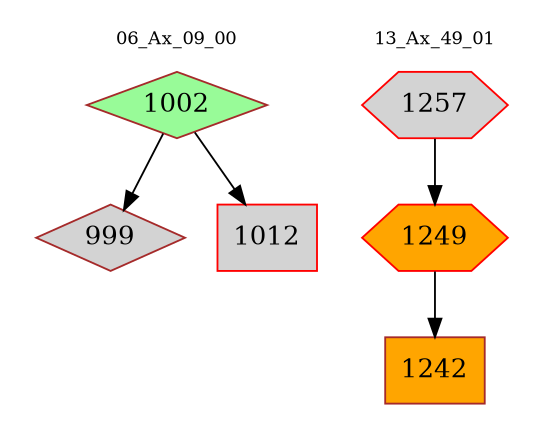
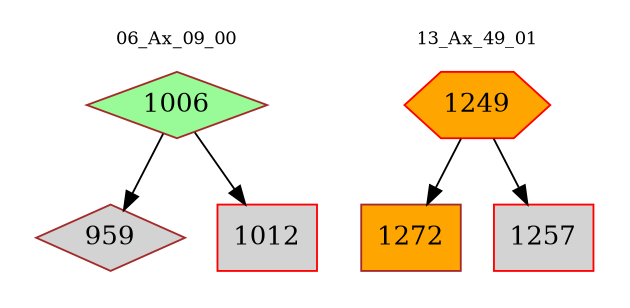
(177, 105) -> (177, 105)
(435, 105) -> (544, 238)
(435, 162) -> (506, 163)
(111, 238) -> (111, 238)
(435, 370) -> (411, 238)
